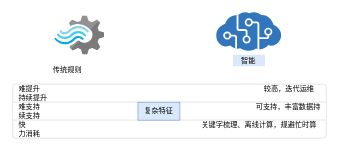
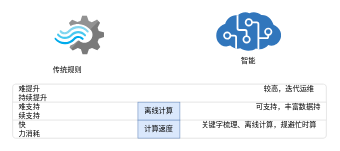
(249, 61) -> (249, 61)
(159, 111) -> (159, 111)
none -> (159, 129)
